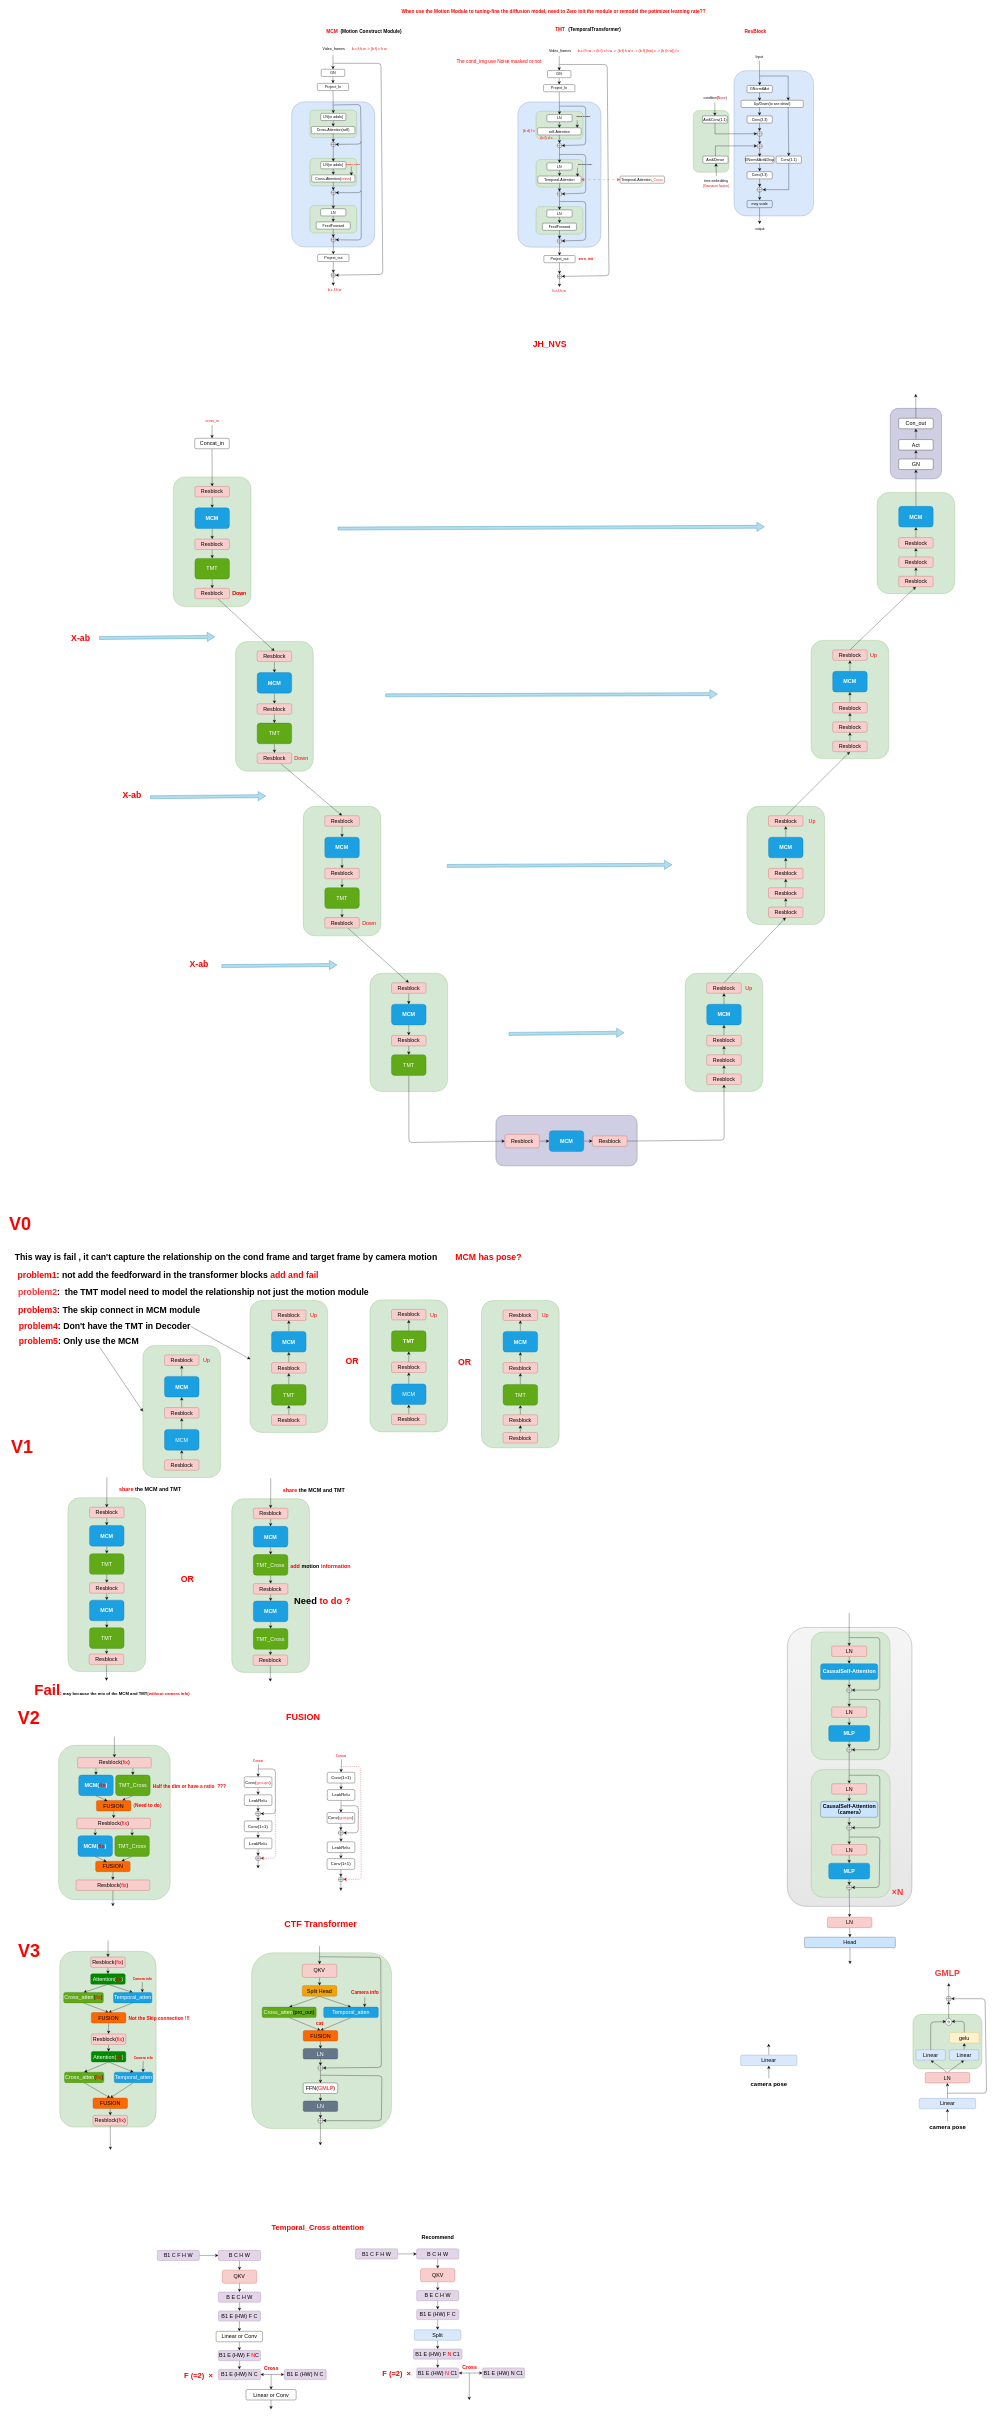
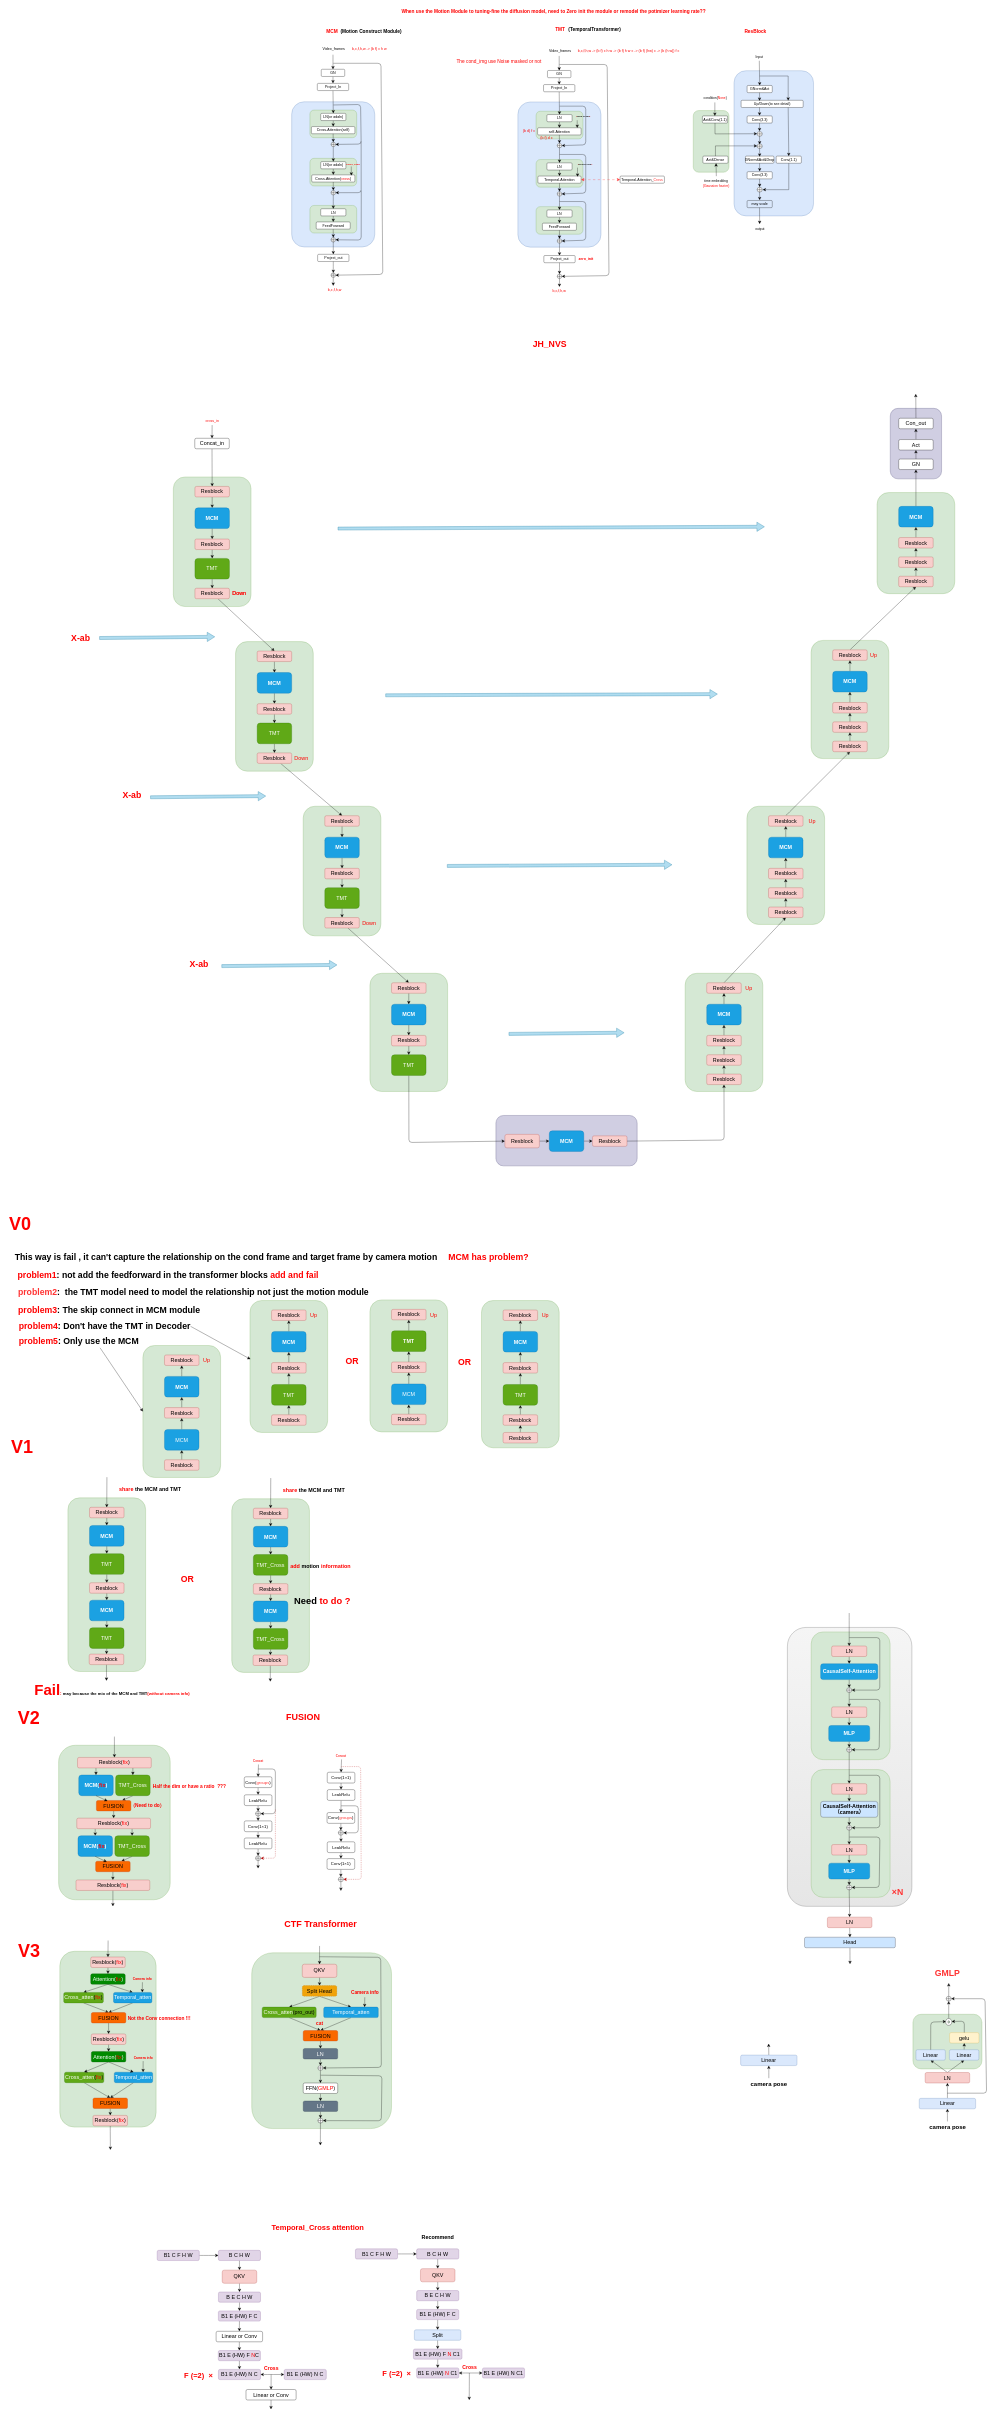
(489, 1257) -> (489, 1257)
(320, 1991) -> (320, 1991)
(159, 2017) -> (159, 2017)
